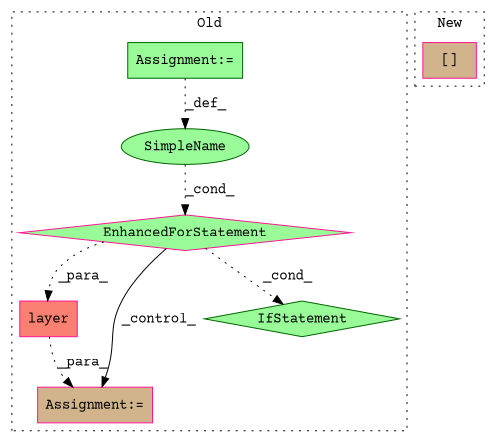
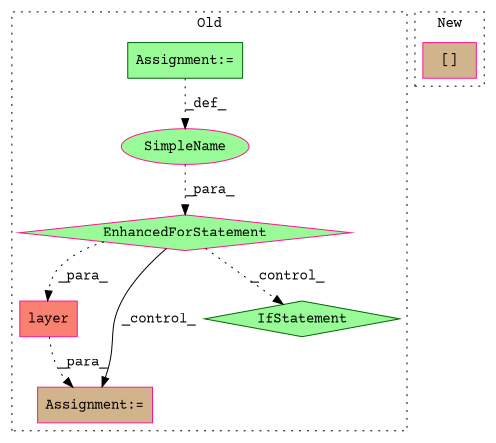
(185, 147) -> (185, 147)
(210, 190) -> (210, 190)
(288, 276) -> (288, 276)
